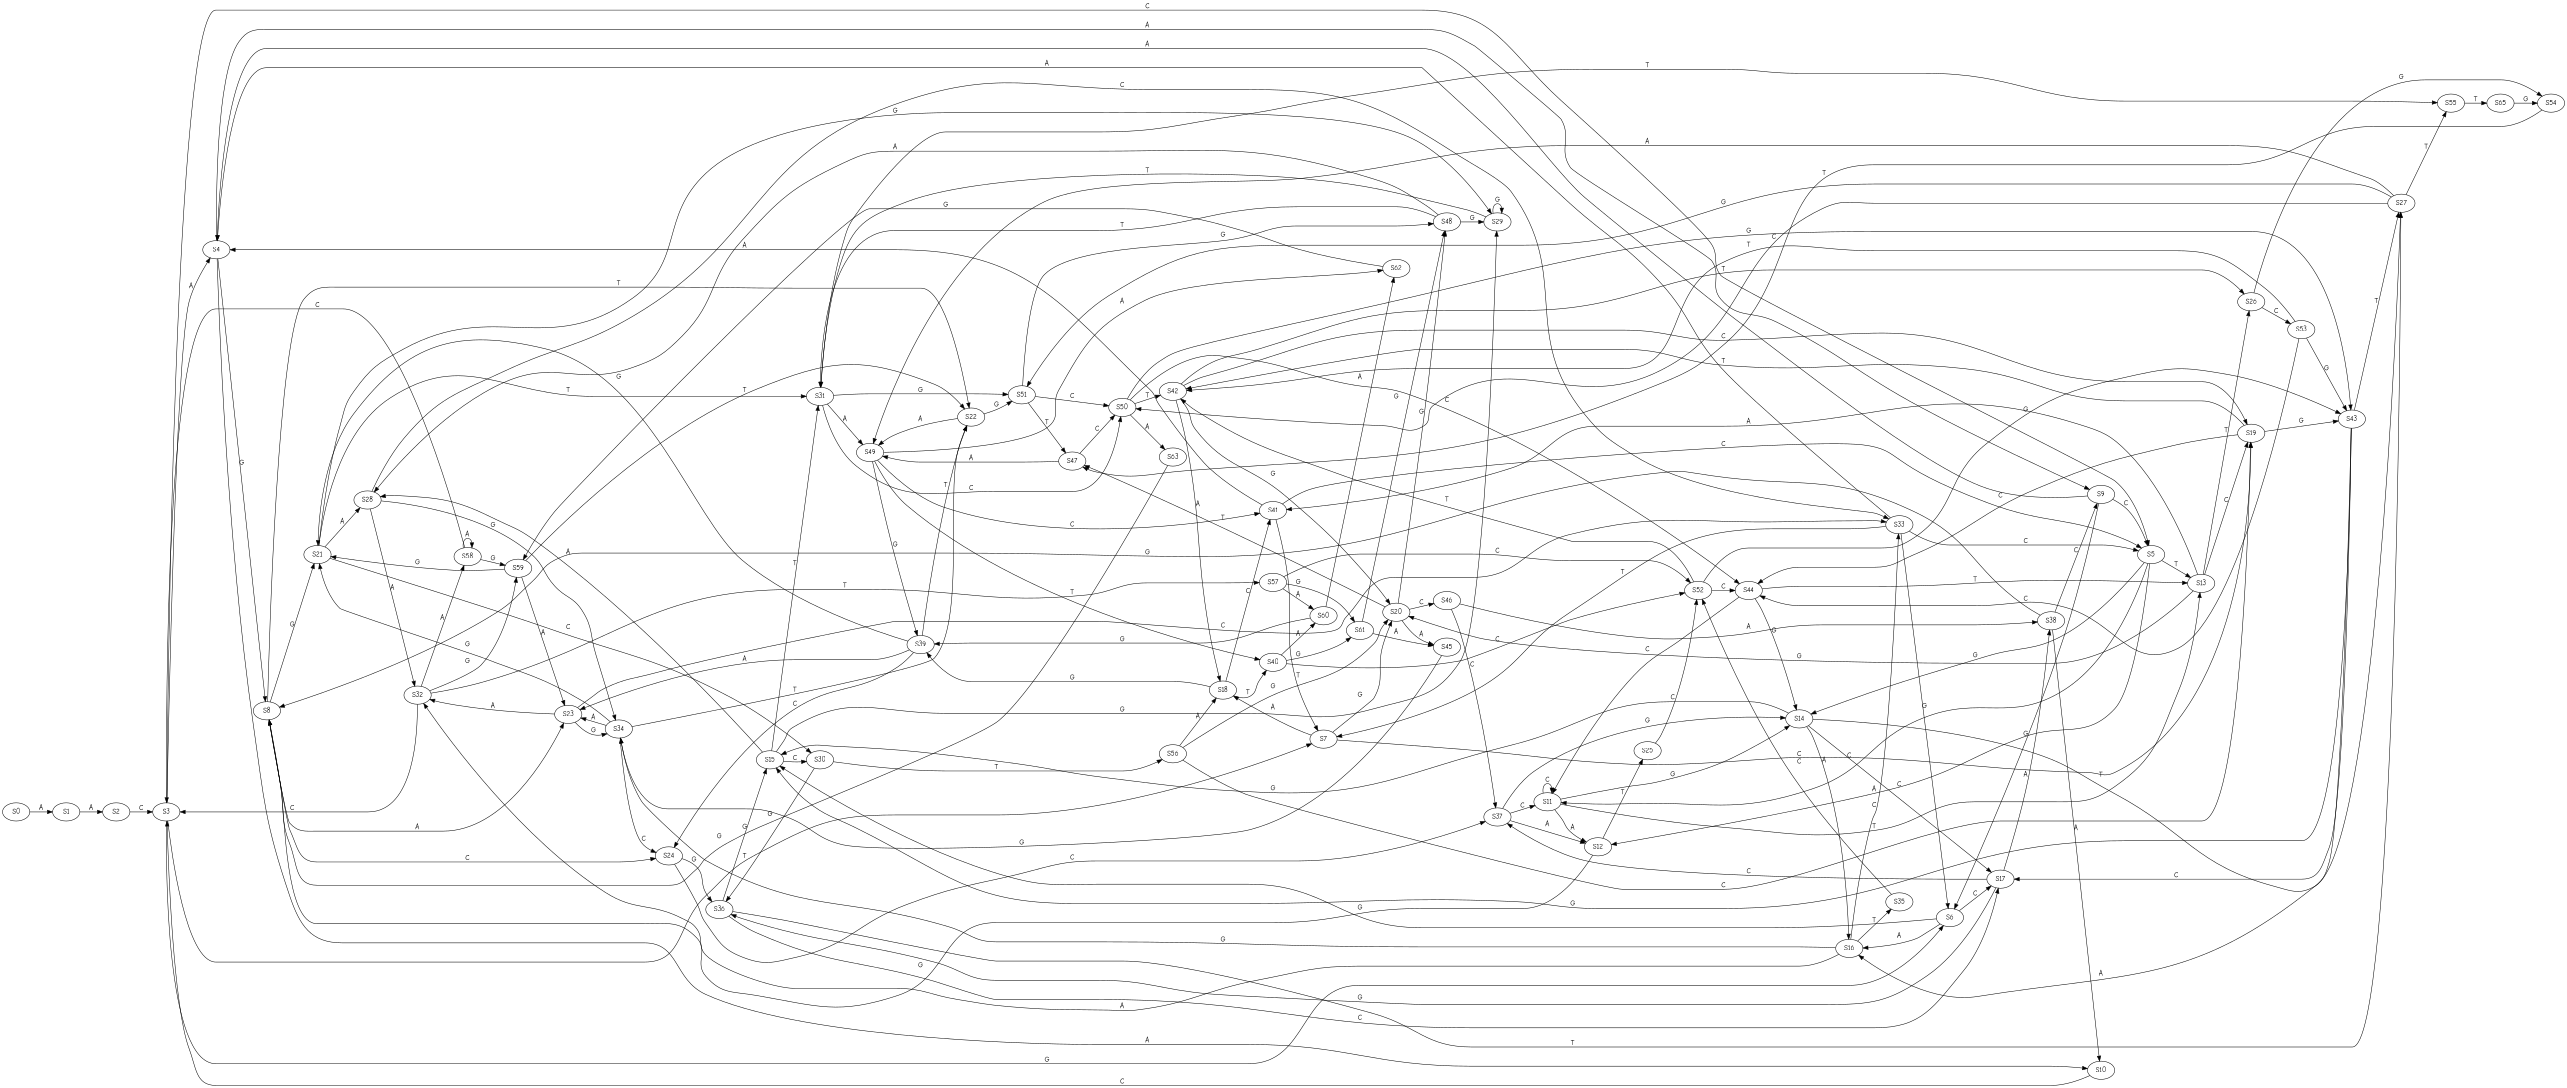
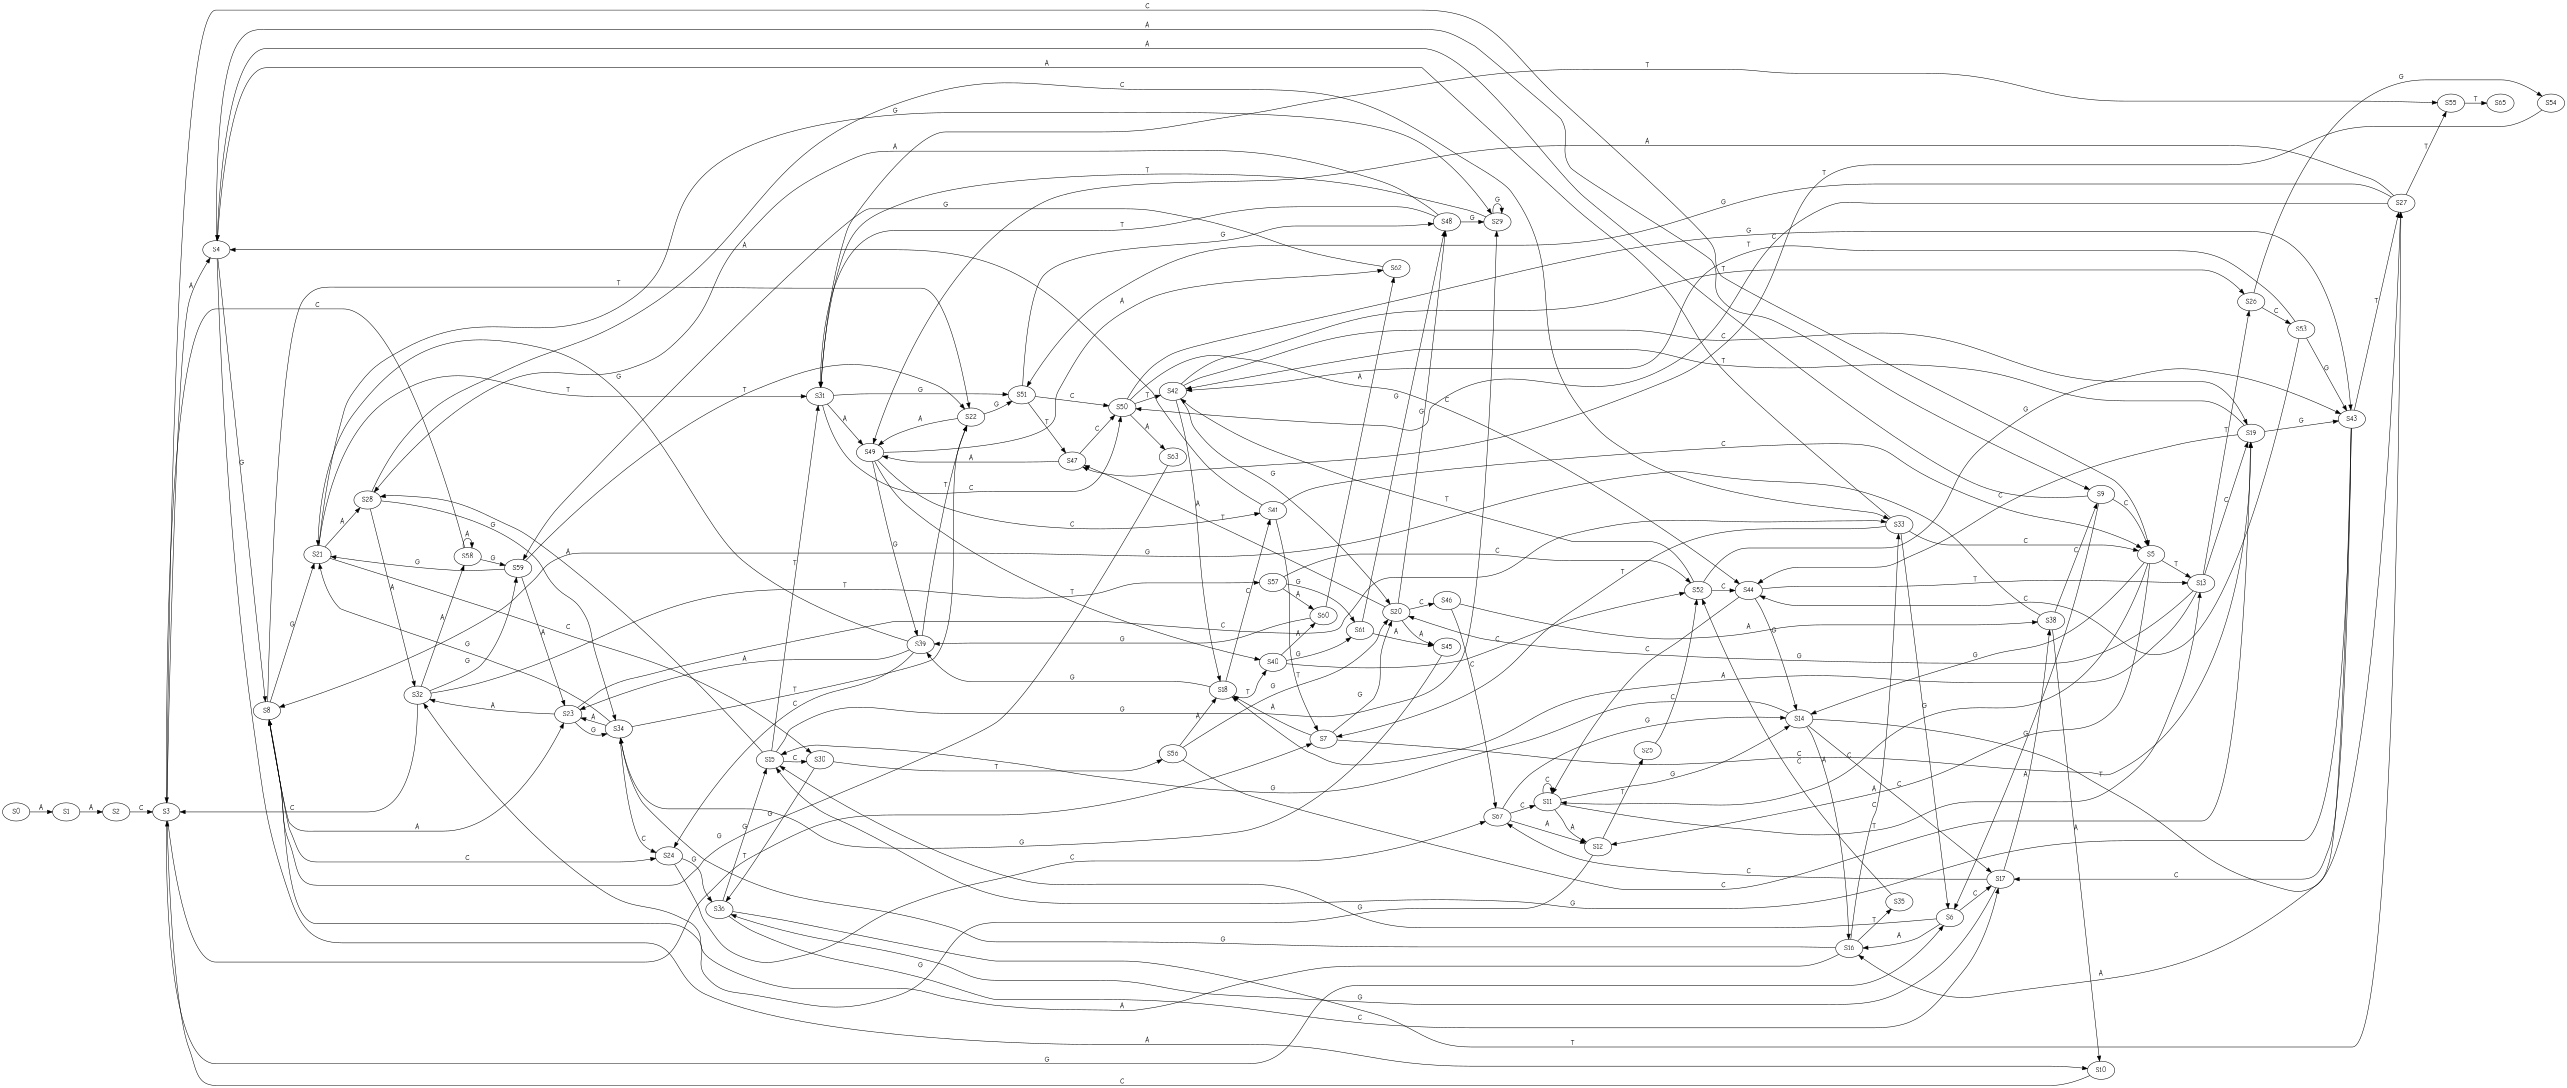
(2523, 103) -> none
(1804, 422) -> (1719, 680)
(1497, 817) -> (1497, 817)
